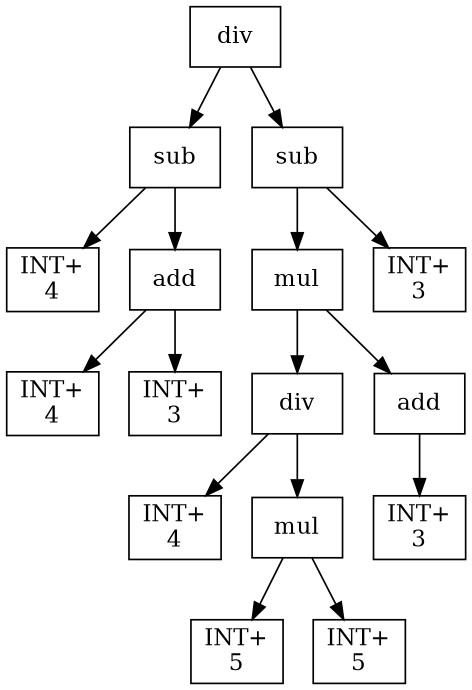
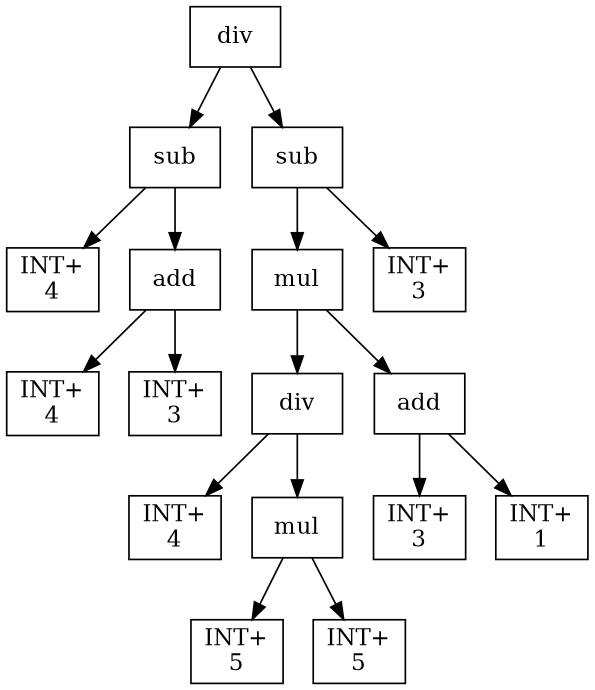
none -> (542, 528)
